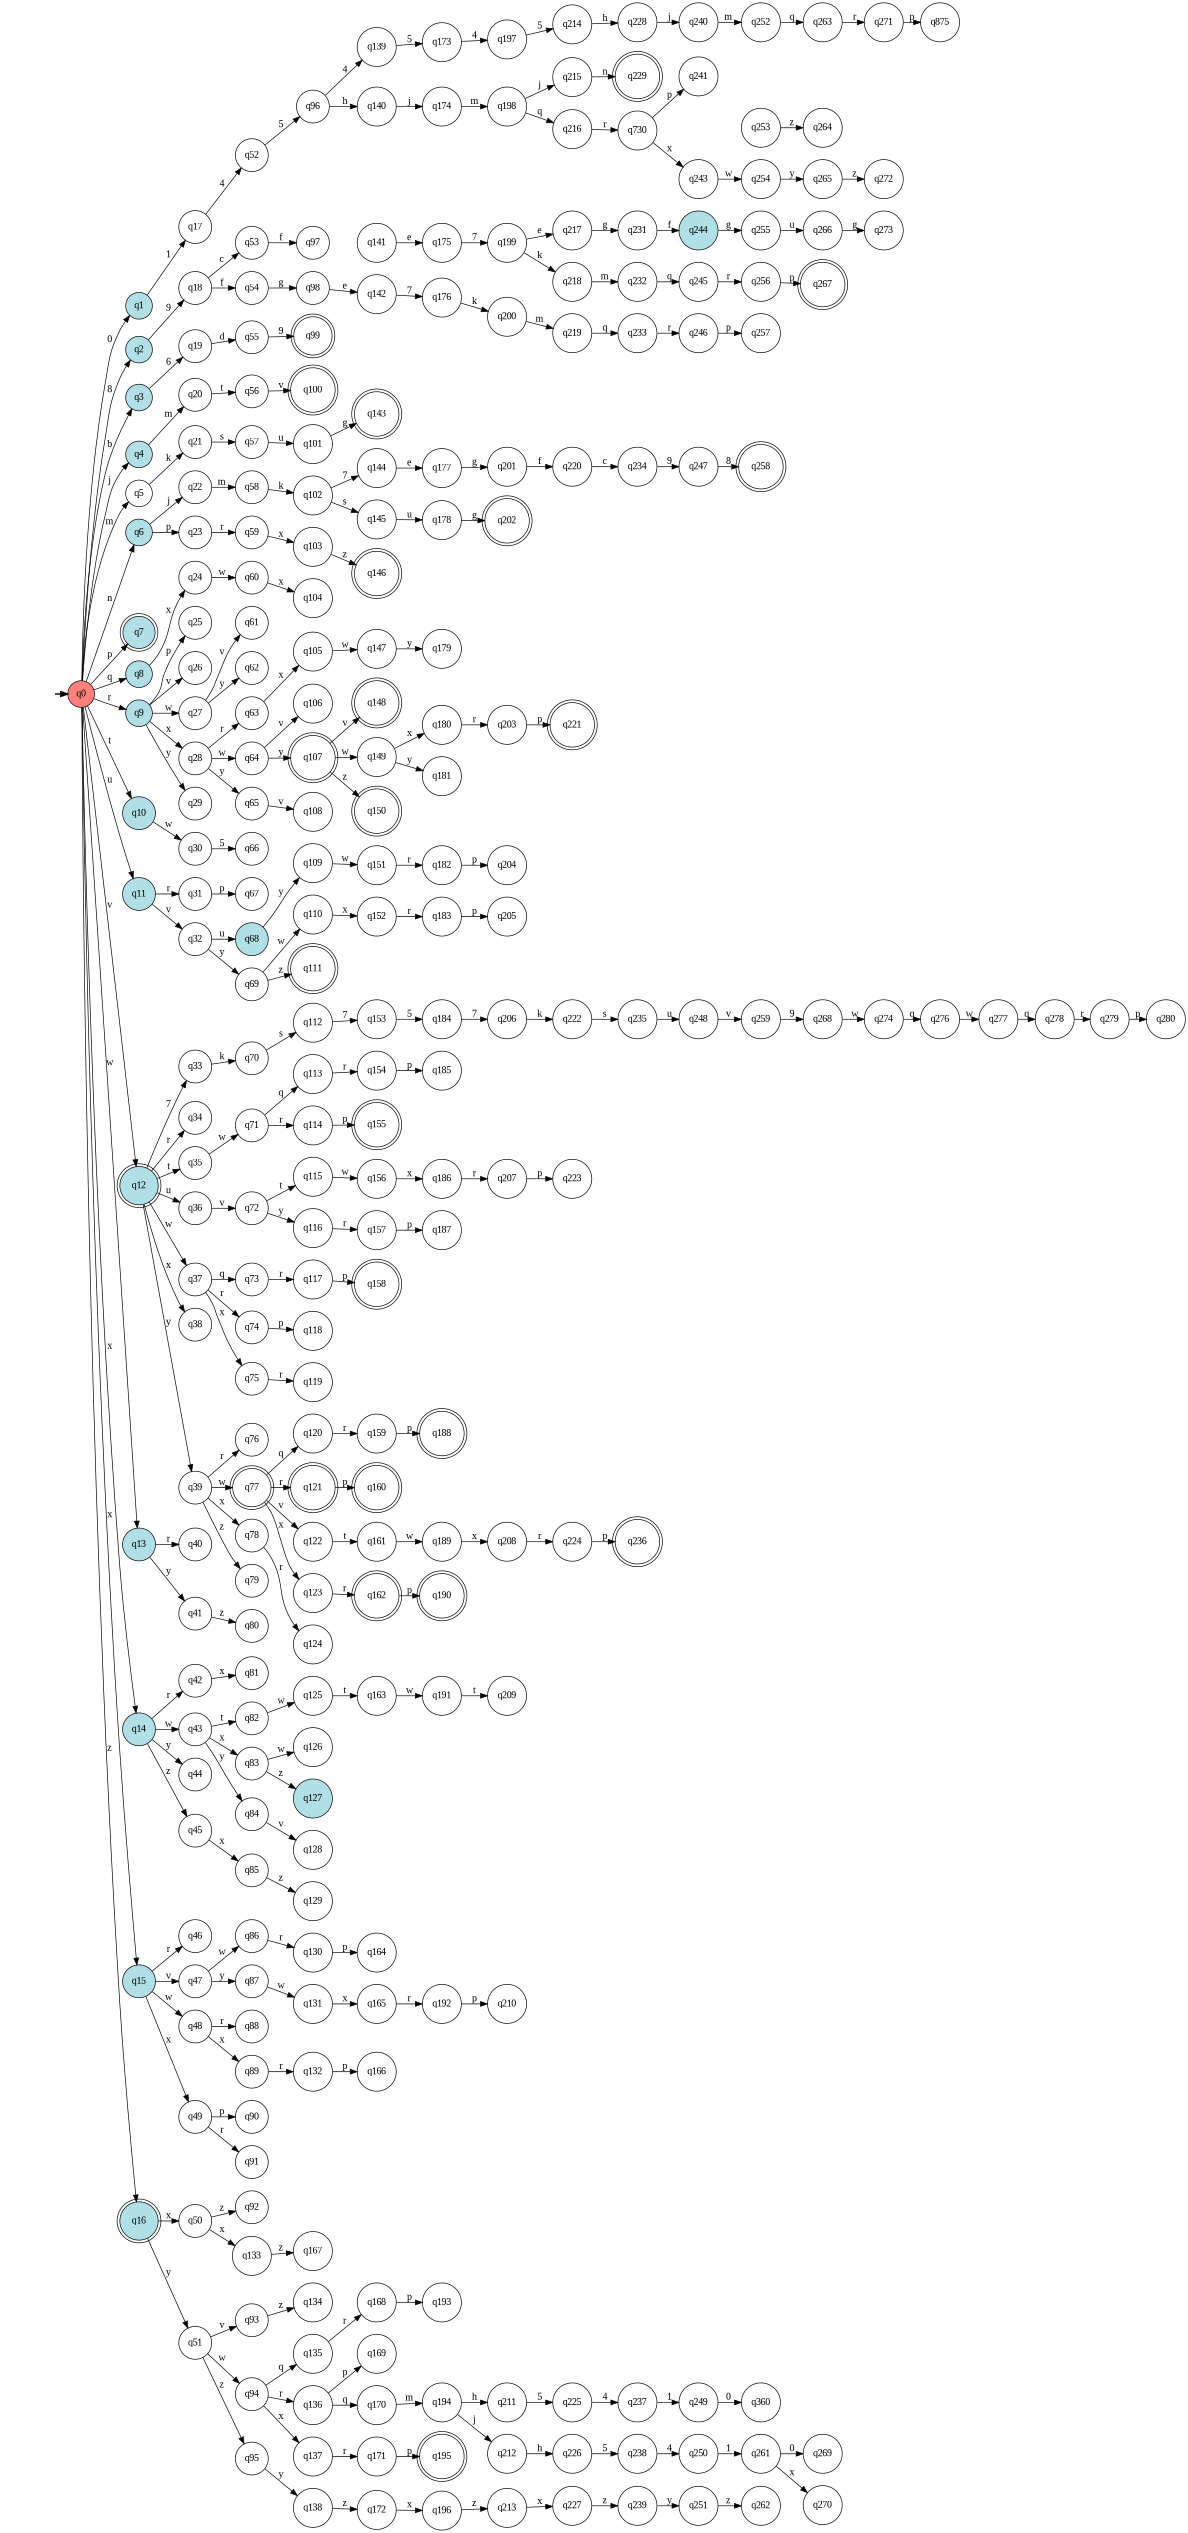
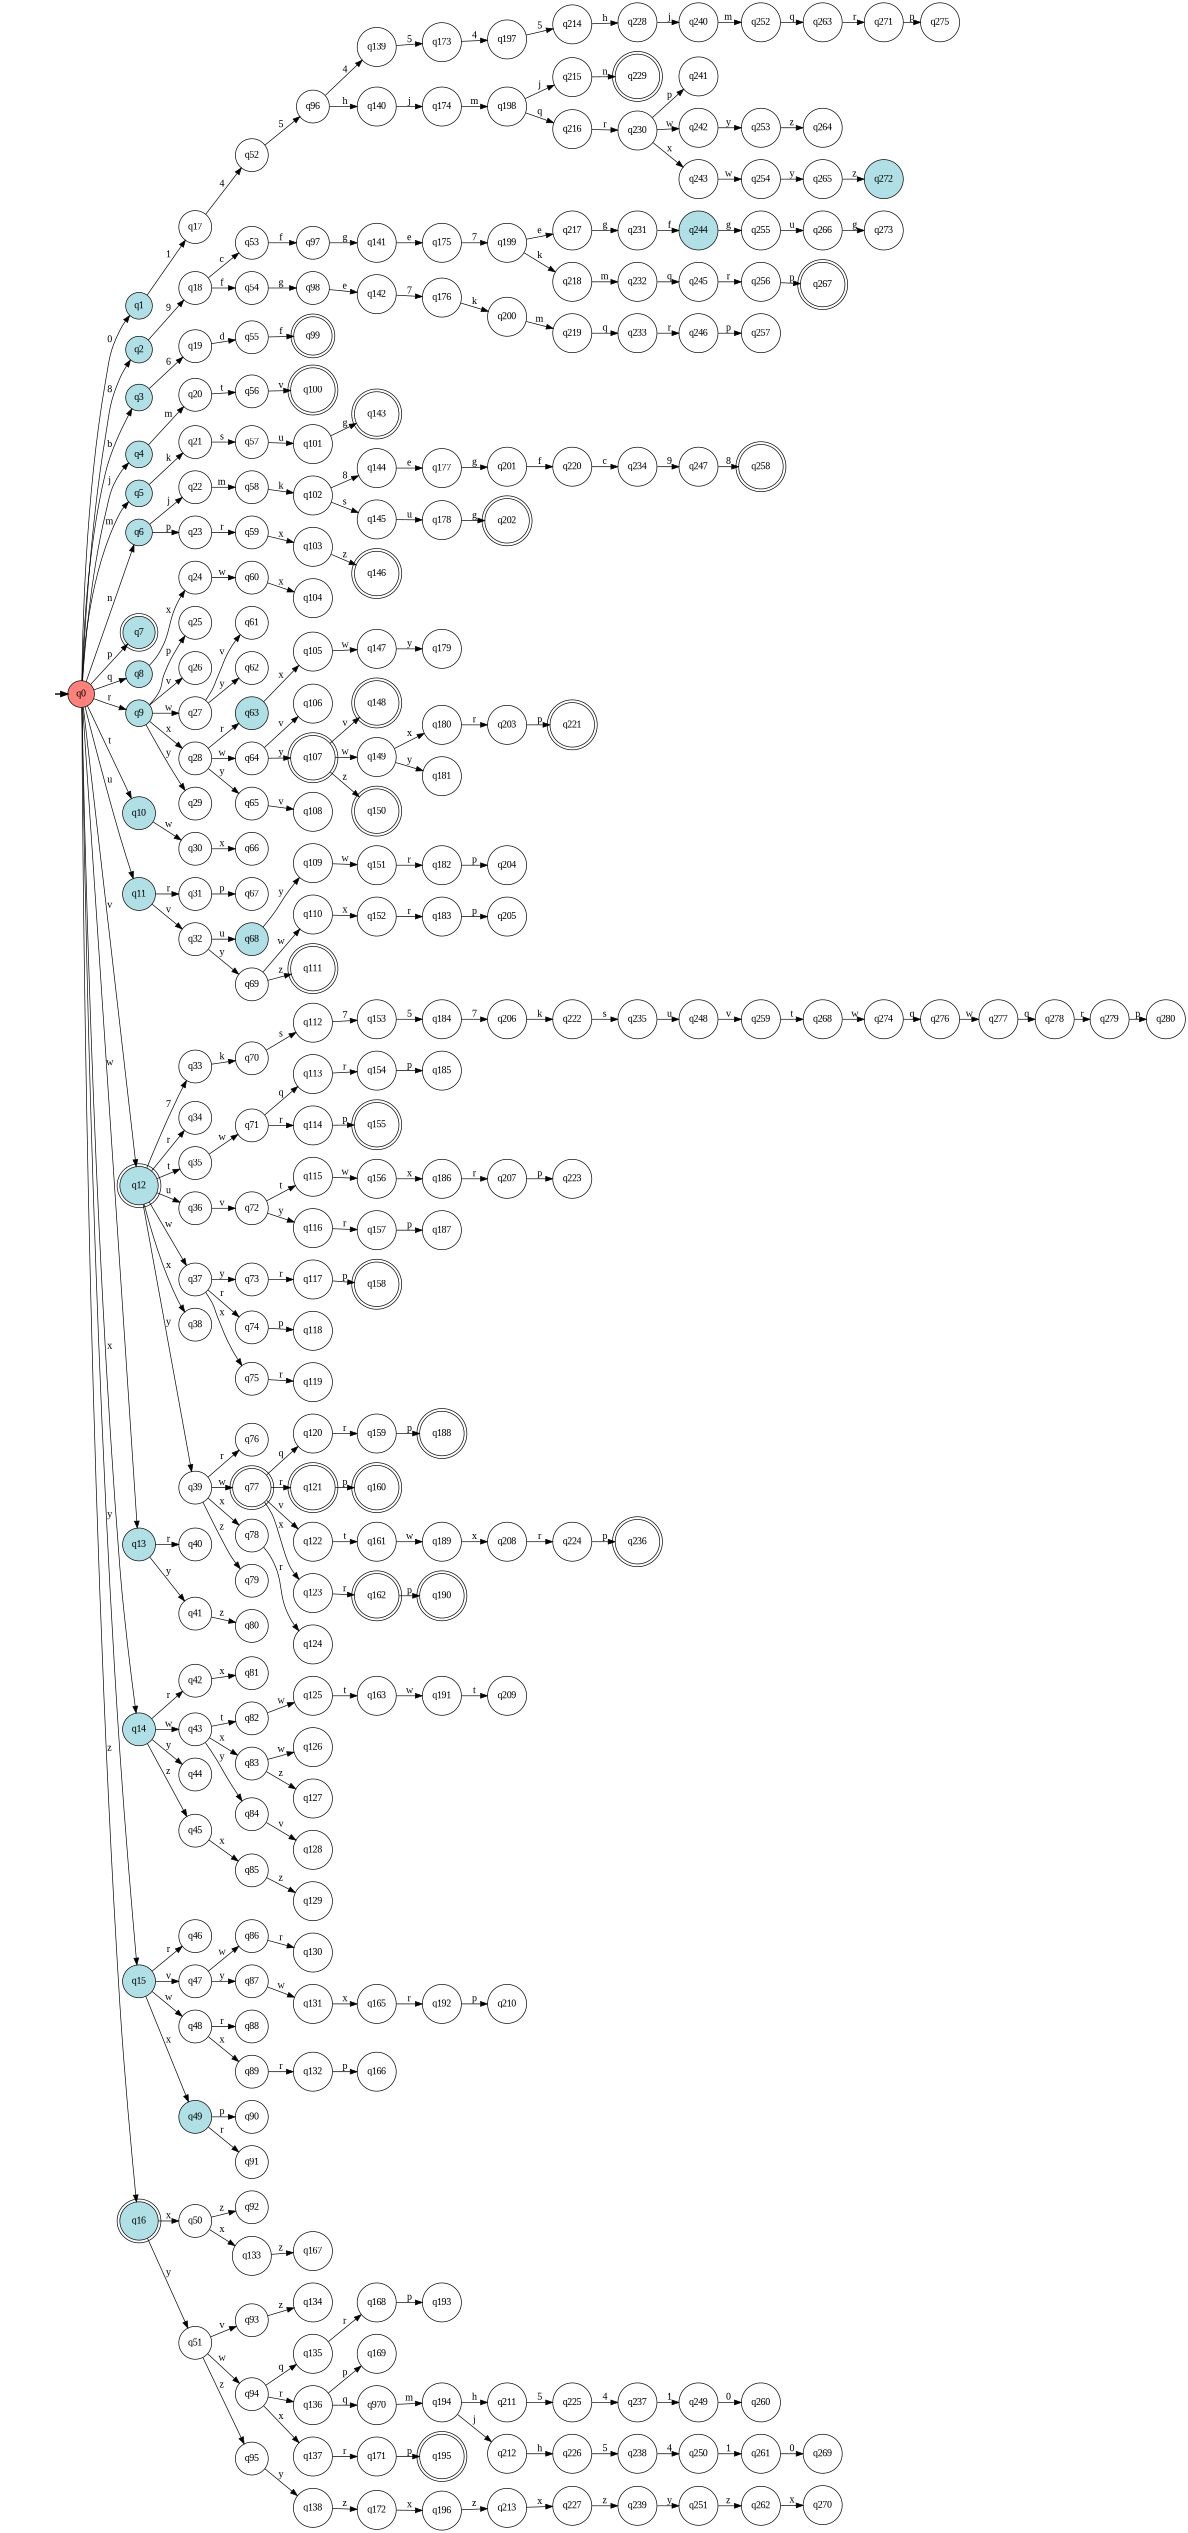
(940, 22) -> (940, 22)
none -> (698, 128)
(637, 131) -> (637, 131)
(884, 179) -> (884, 179)
none -> (340, 243)
(281, 331) -> (281, 331)
(345, 476) -> (345, 476)
(139, 493) -> (139, 493)
(252, 713) -> (252, 713)
(222, 844) -> (222, 844)
(792, 1014) -> (792, 1014)
(222, 1274) -> (222, 1274)
(110, 1515) -> (110, 1515)
(313, 1798) -> (313, 1798)
(377, 1953) -> none
(195, 2117) -> (195, 2117)
(761, 2402) -> (761, 2402)
(377, 2405) -> (377, 2405)
(789, 2477) -> (788, 2506)
